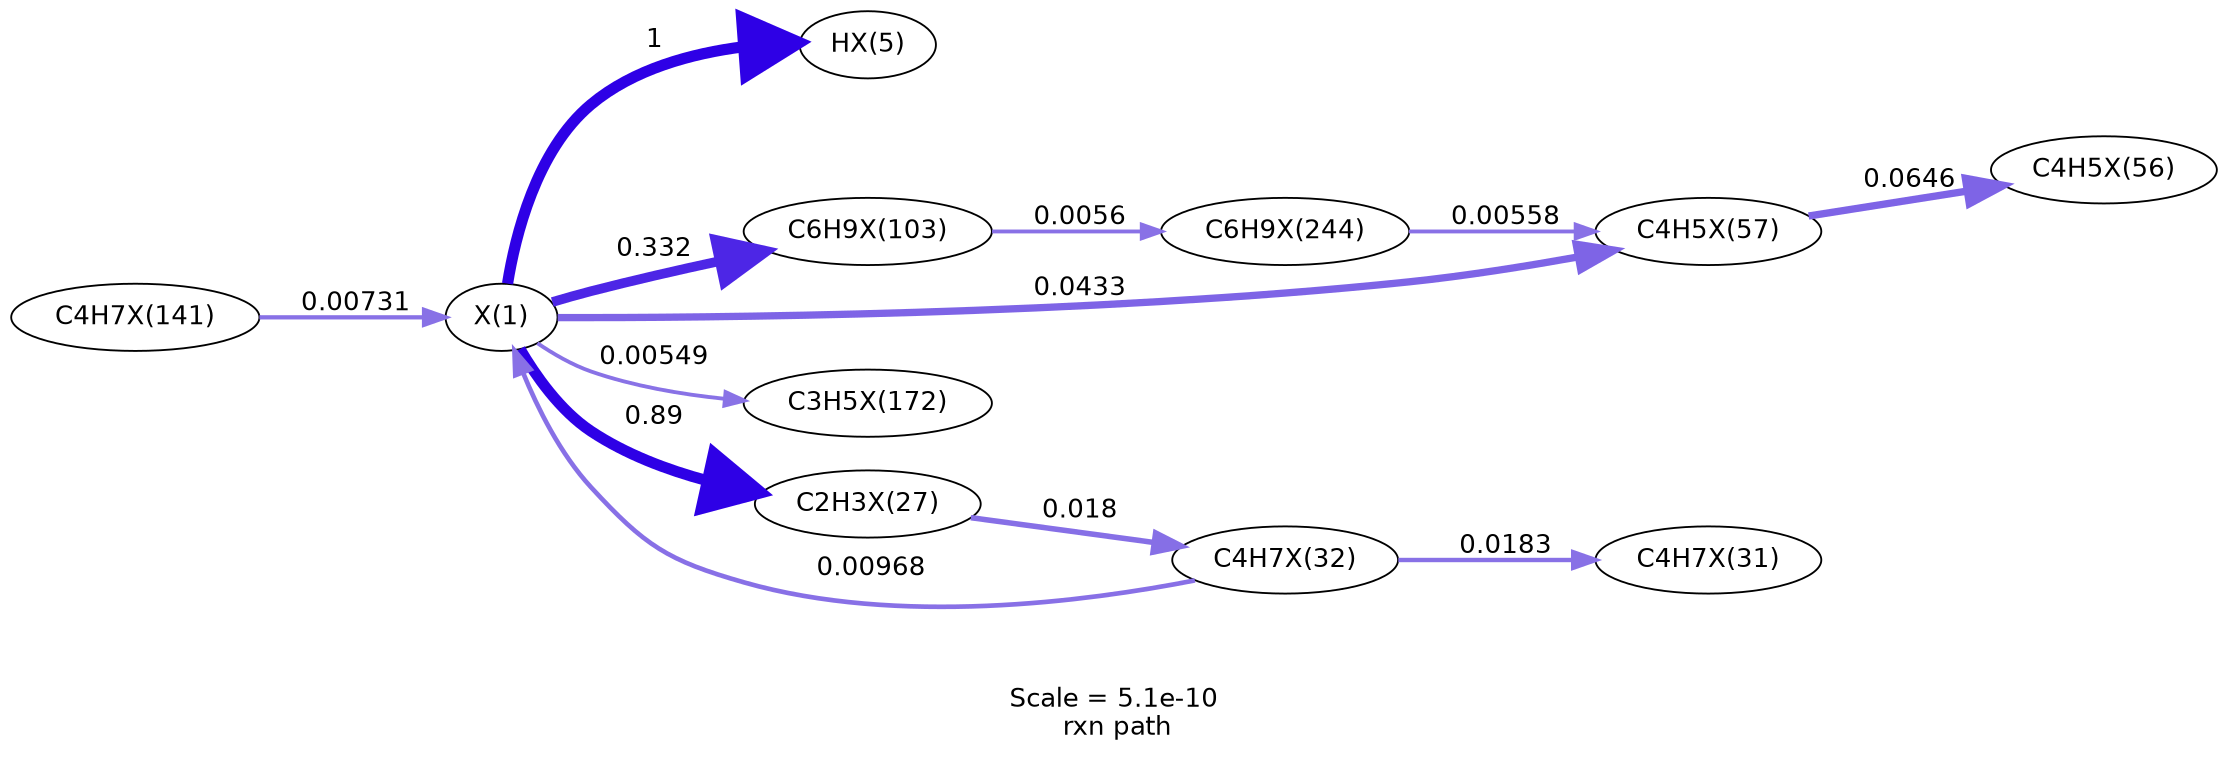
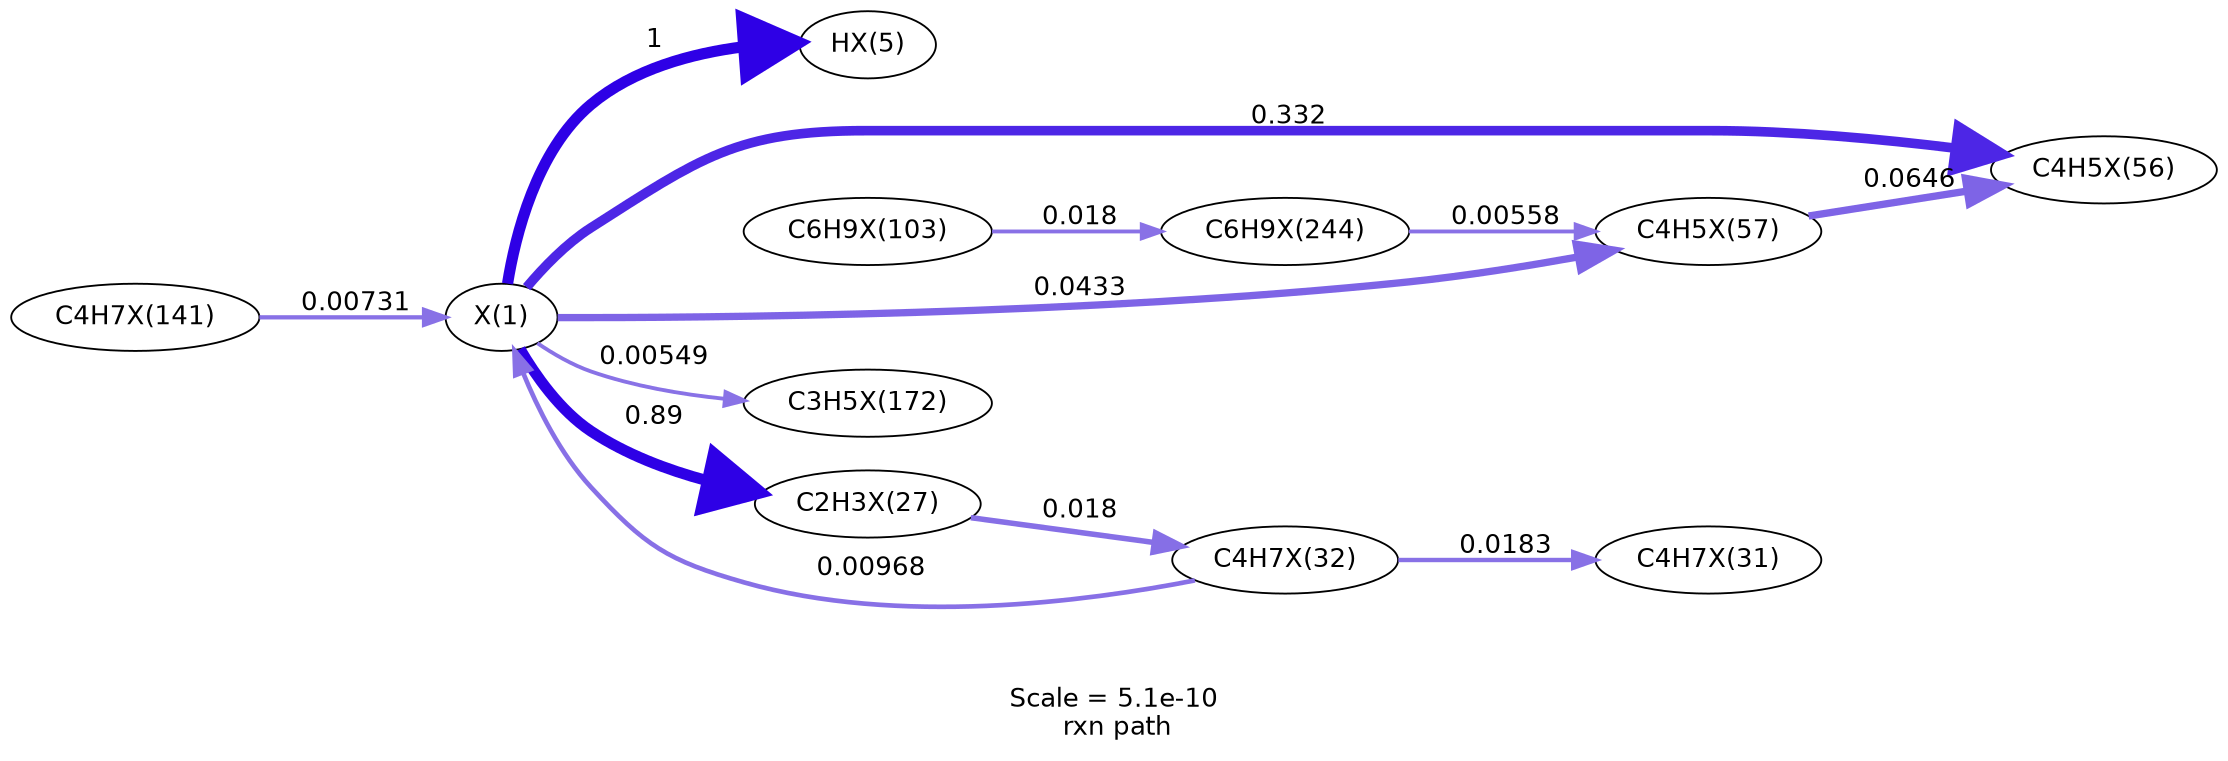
(1076, 217) -> (1076, 217)
(635, 280) -> (1218, 131)
